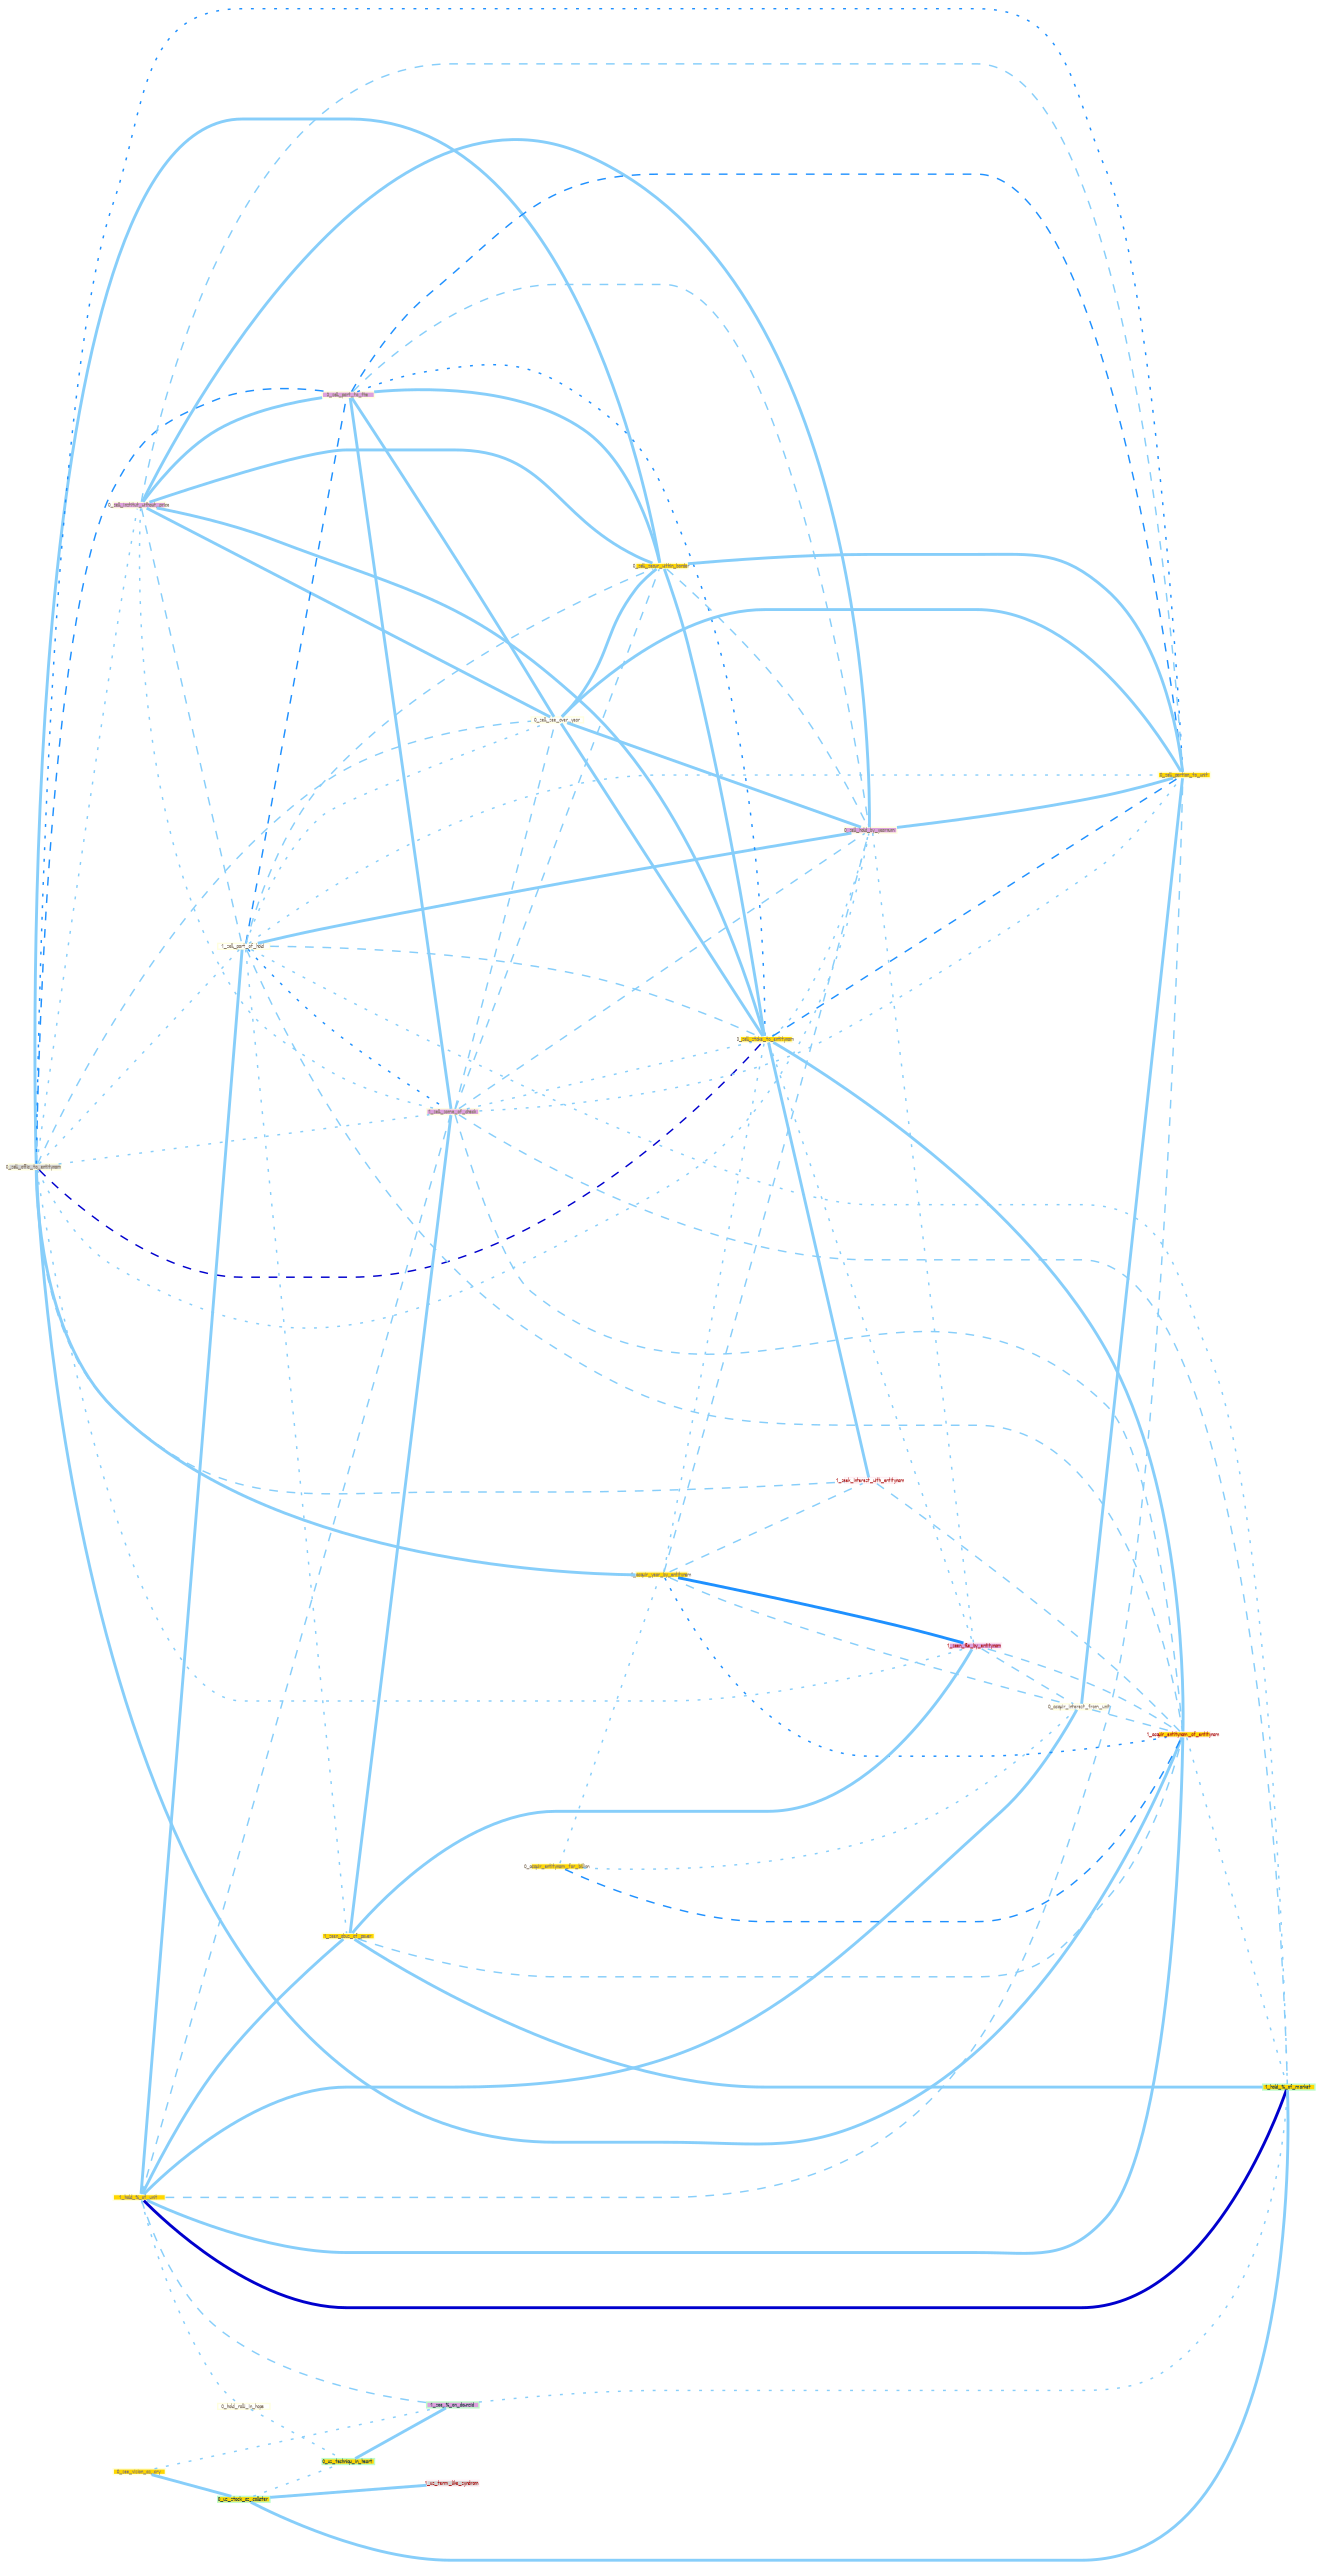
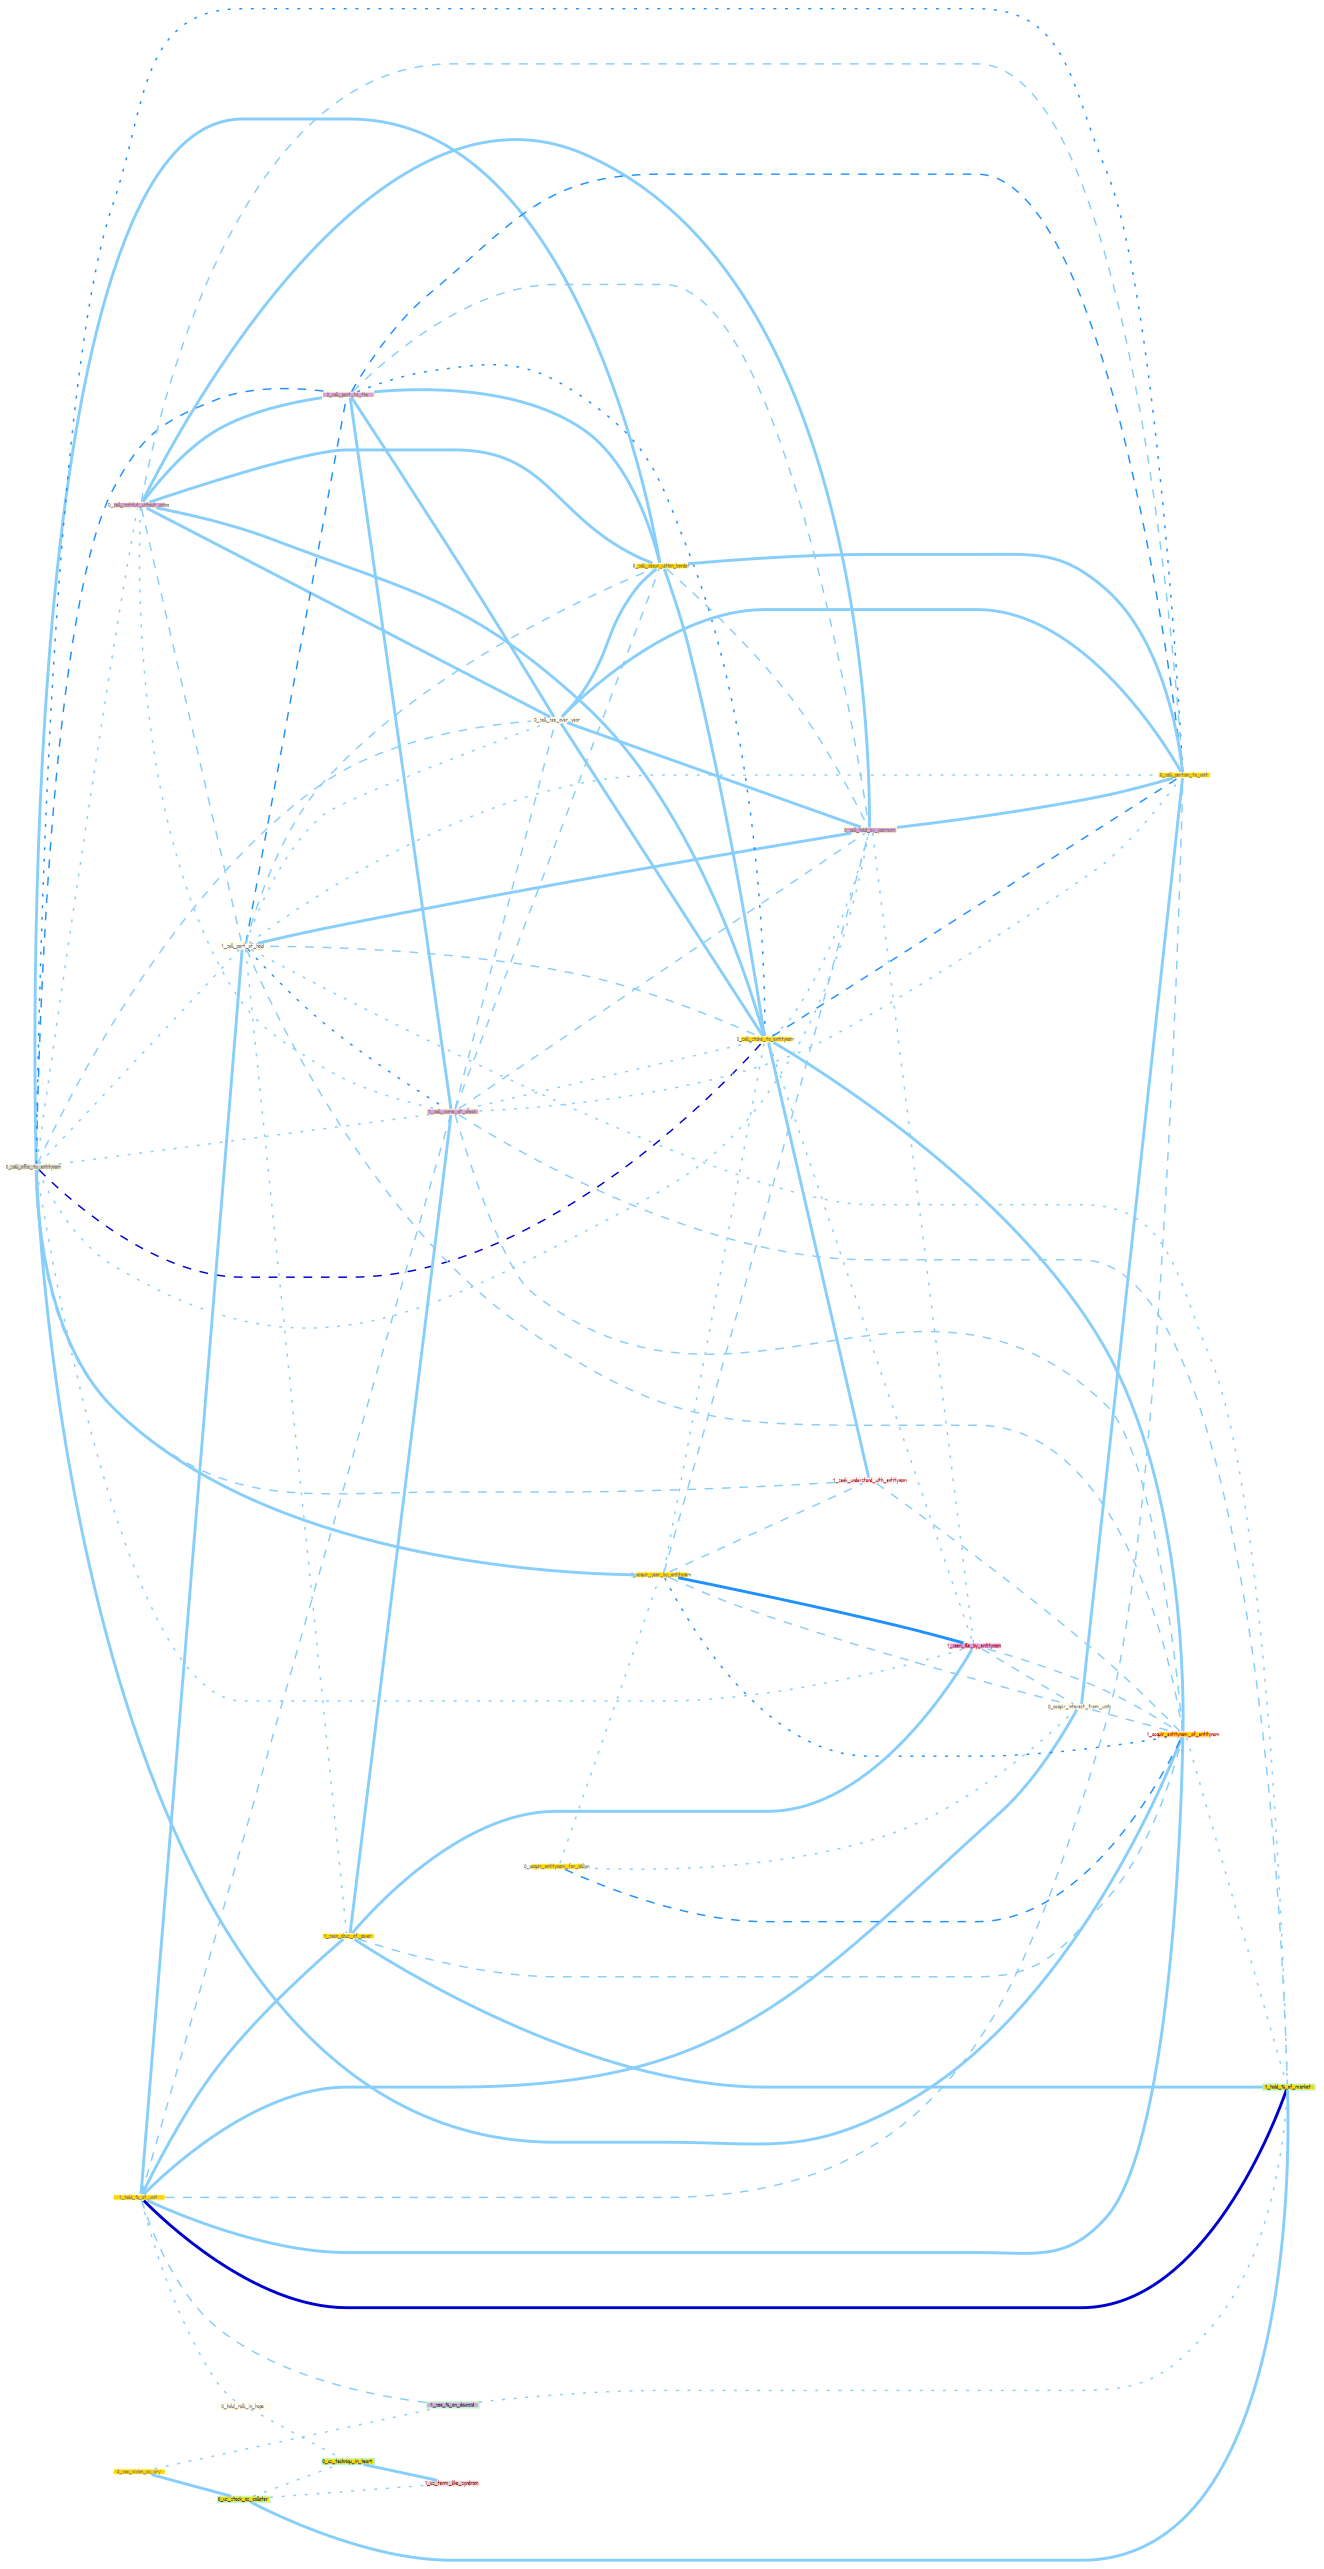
(871, 1480) -> (871, 1480)
(401, 2433) -> (400, 2472)
(348, 2491) -> (348, 2491)
